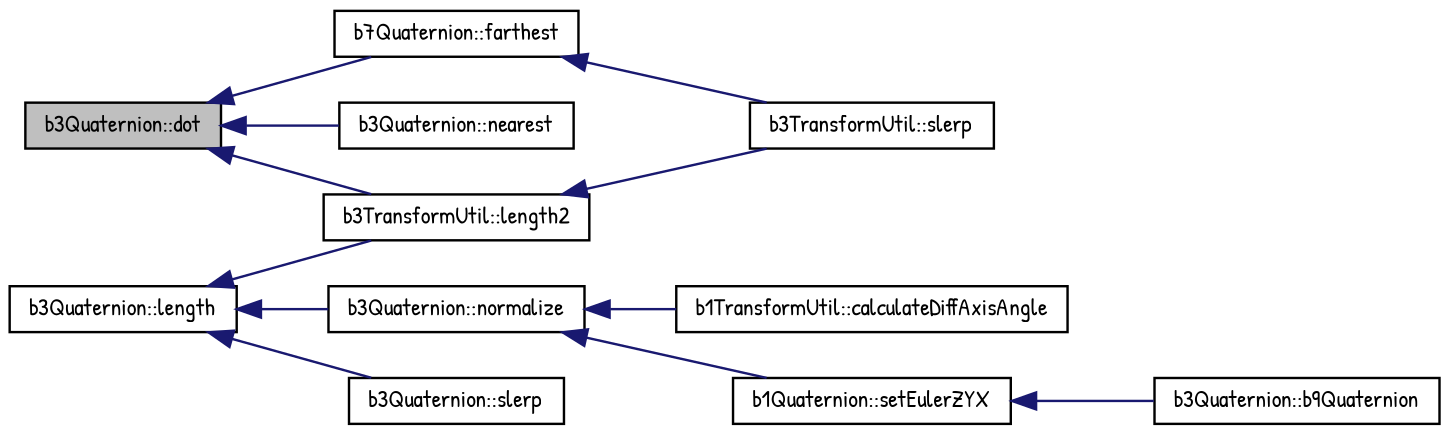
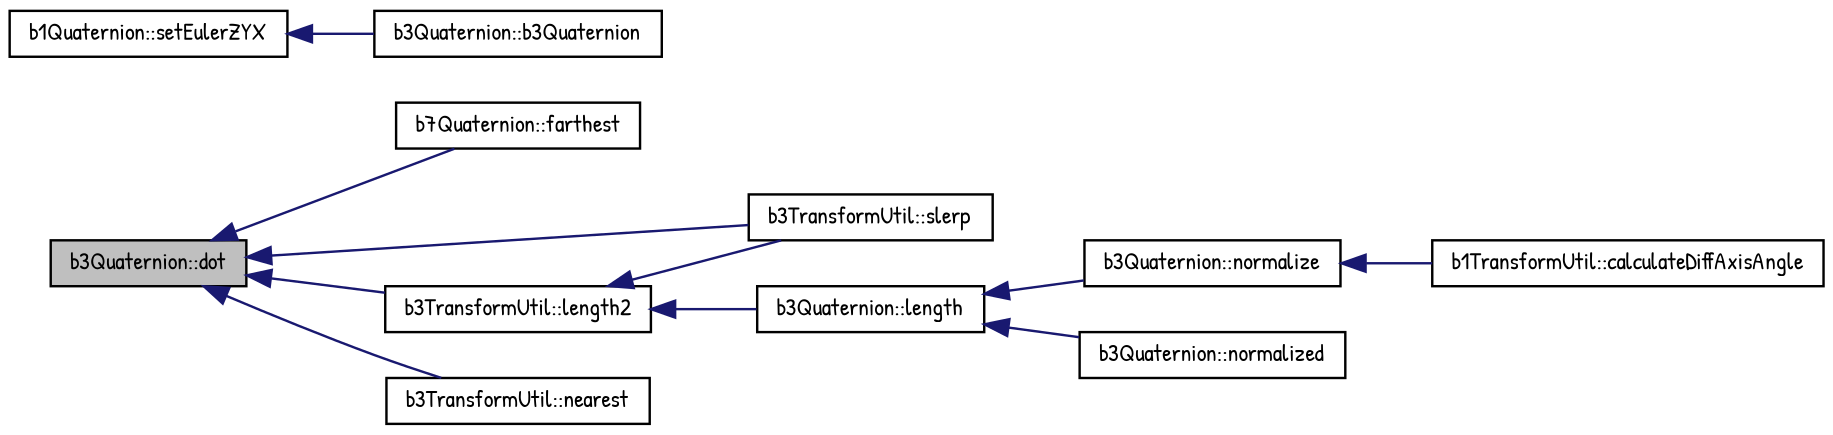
(677, 82) -> (510, 240)
(456, 126) -> (518, 401)
(302, 260) -> (716, 309)
(677, 358) -> none
(456, 401) -> (1212, 355)
(1297, 401) -> (518, 34)
